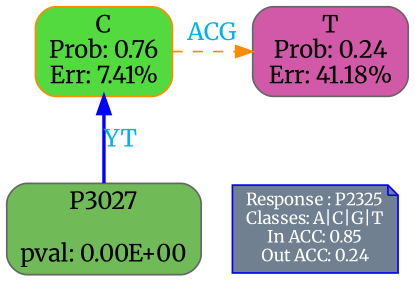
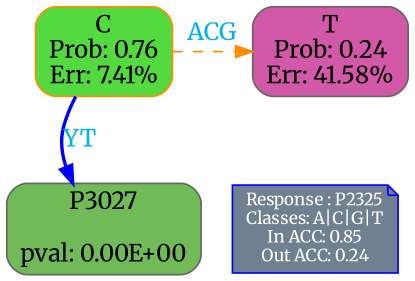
(330, 52) -> (330, 52)
(104, 149) -> (63, 131)
